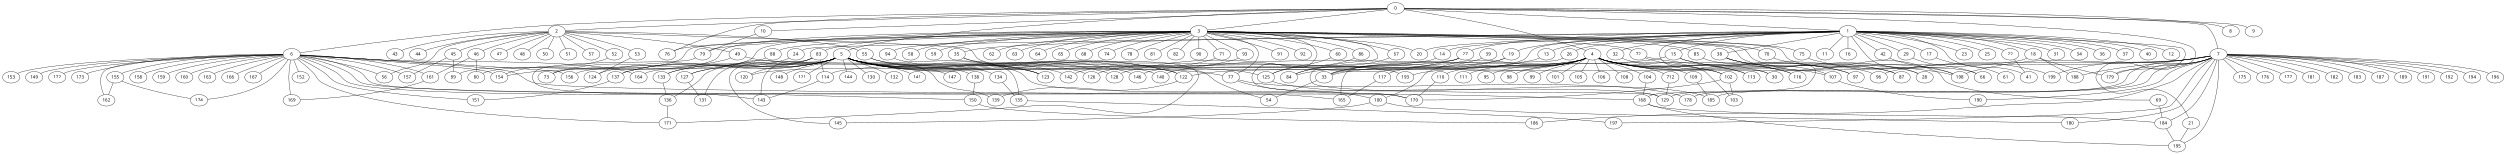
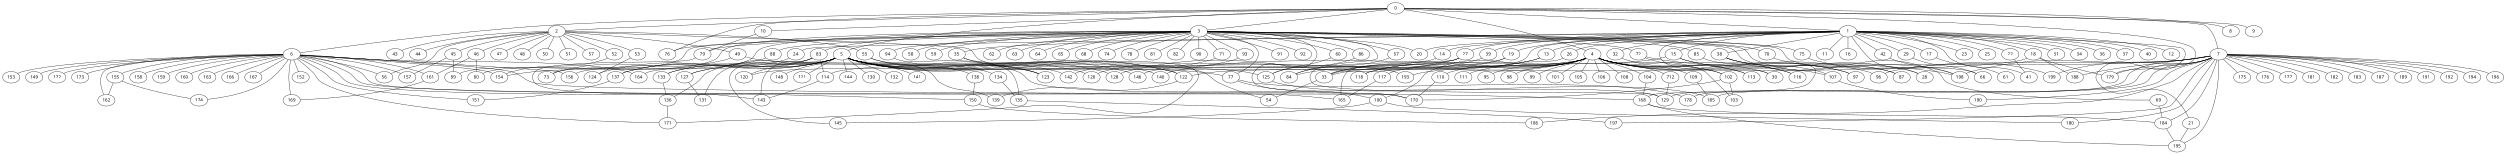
none -> (1666, 34)
(952, 77) -> none
none -> (1359, 77)
